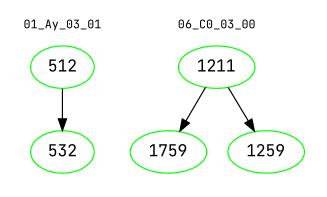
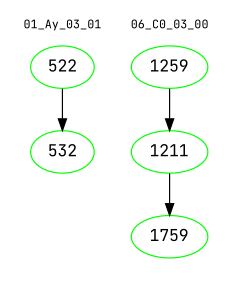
(62, 67) -> (62, 67)
(238, 104) -> (170, 104)
